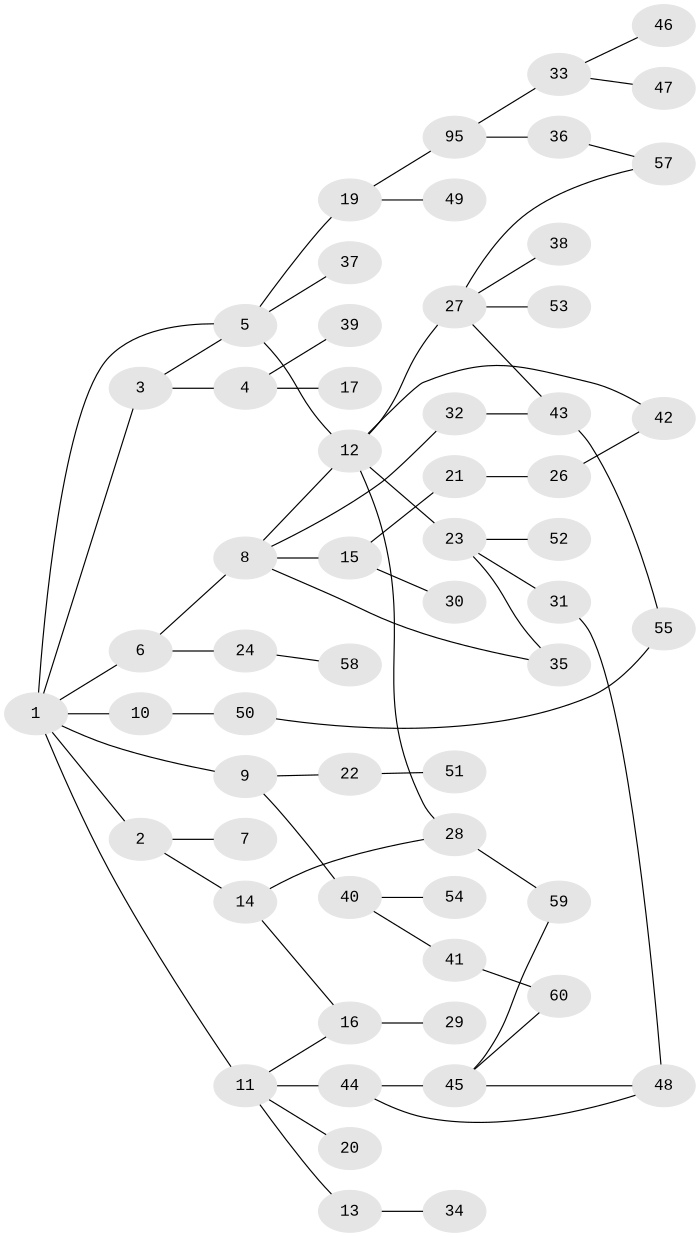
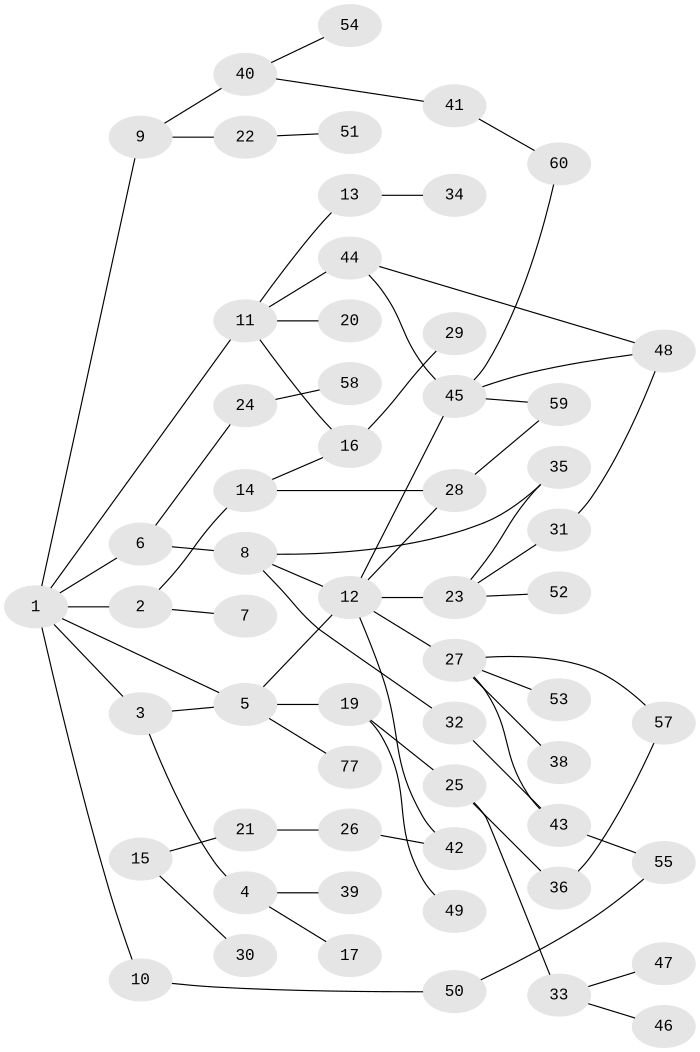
(455, 137) -> (455, 786)
(350, 263) -> (350, 767)
none -> (400, 501)
(298, 558) -> none
